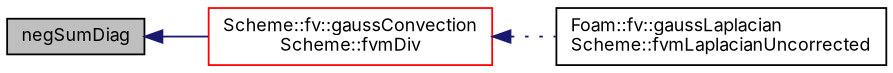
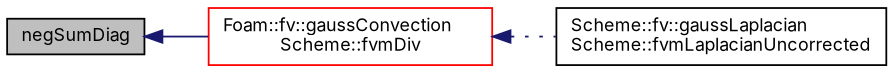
(350, 37) -> (350, 37)
(721, 37) -> (721, 37)
